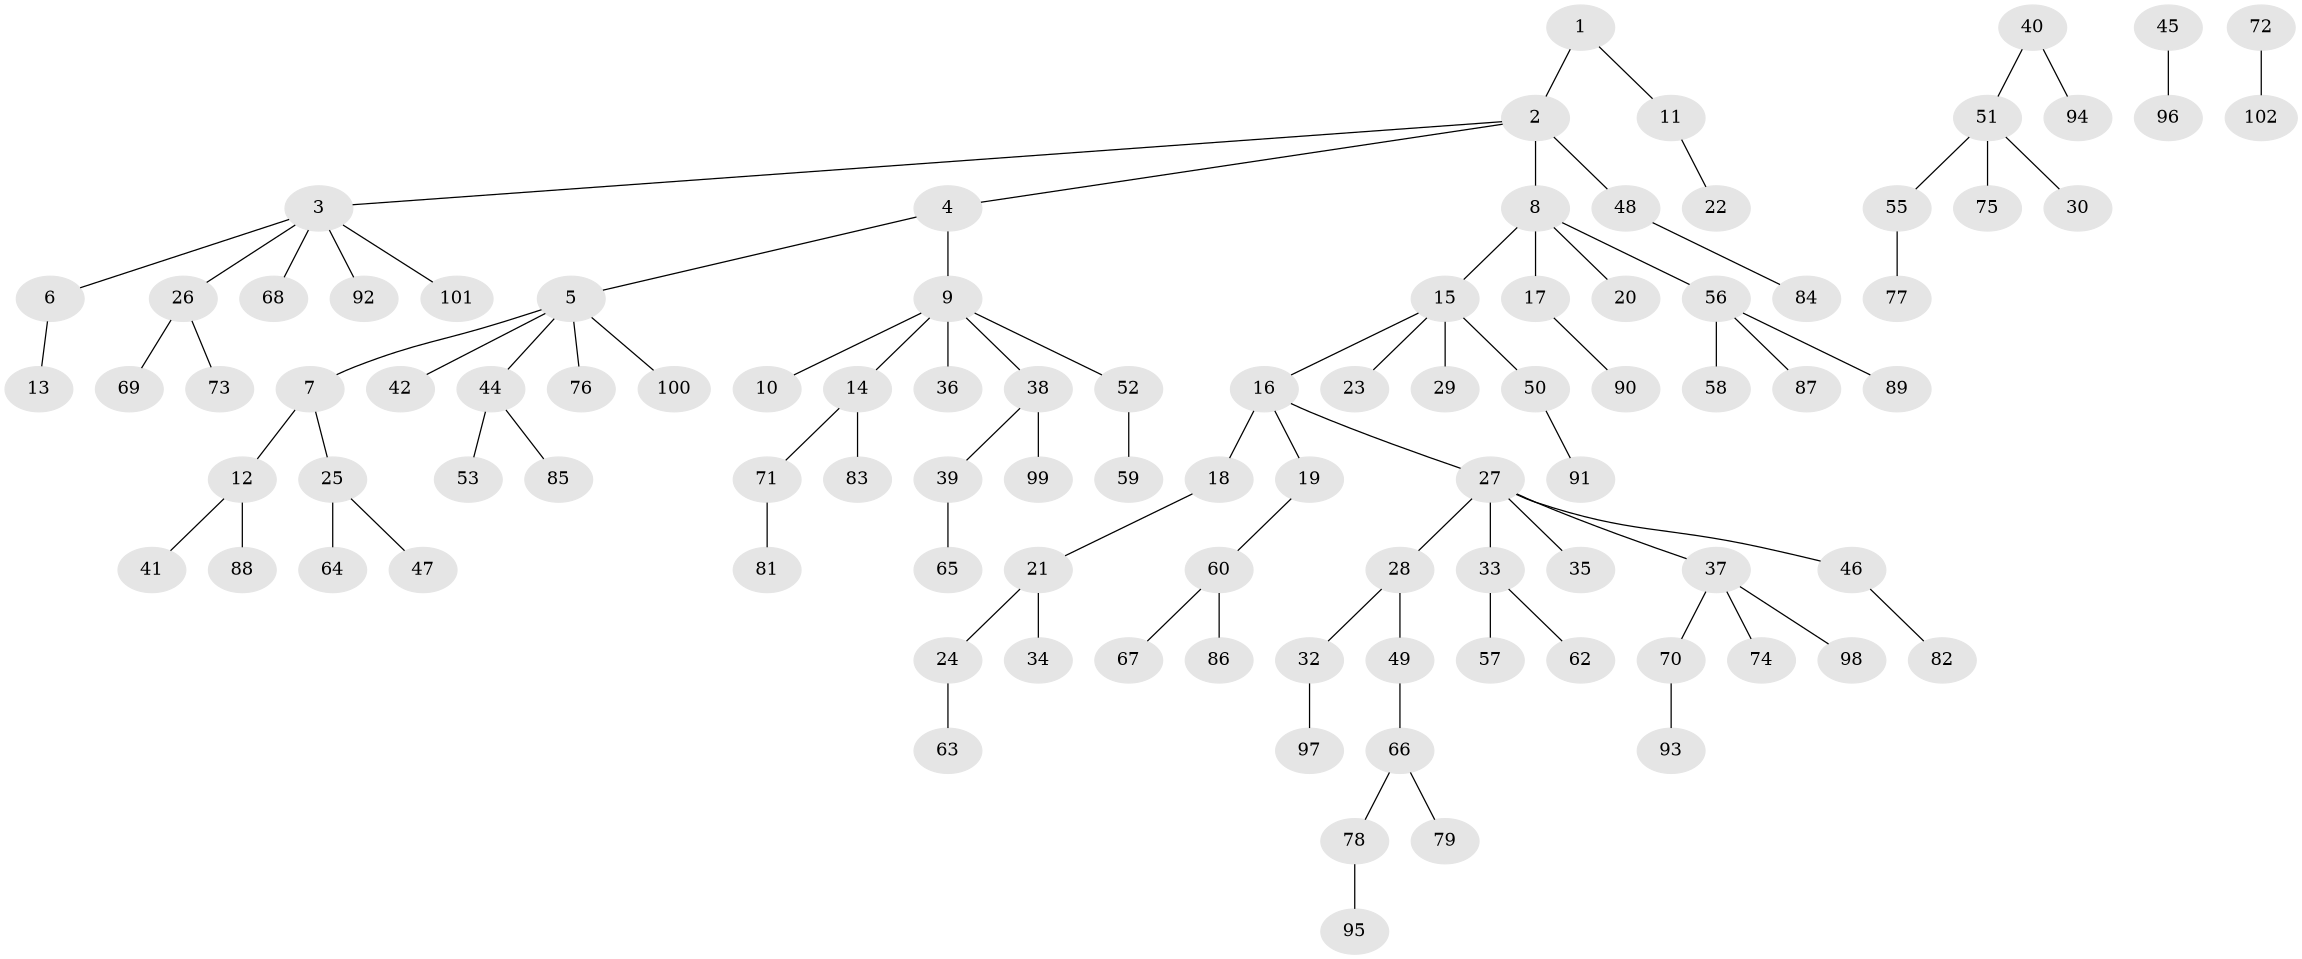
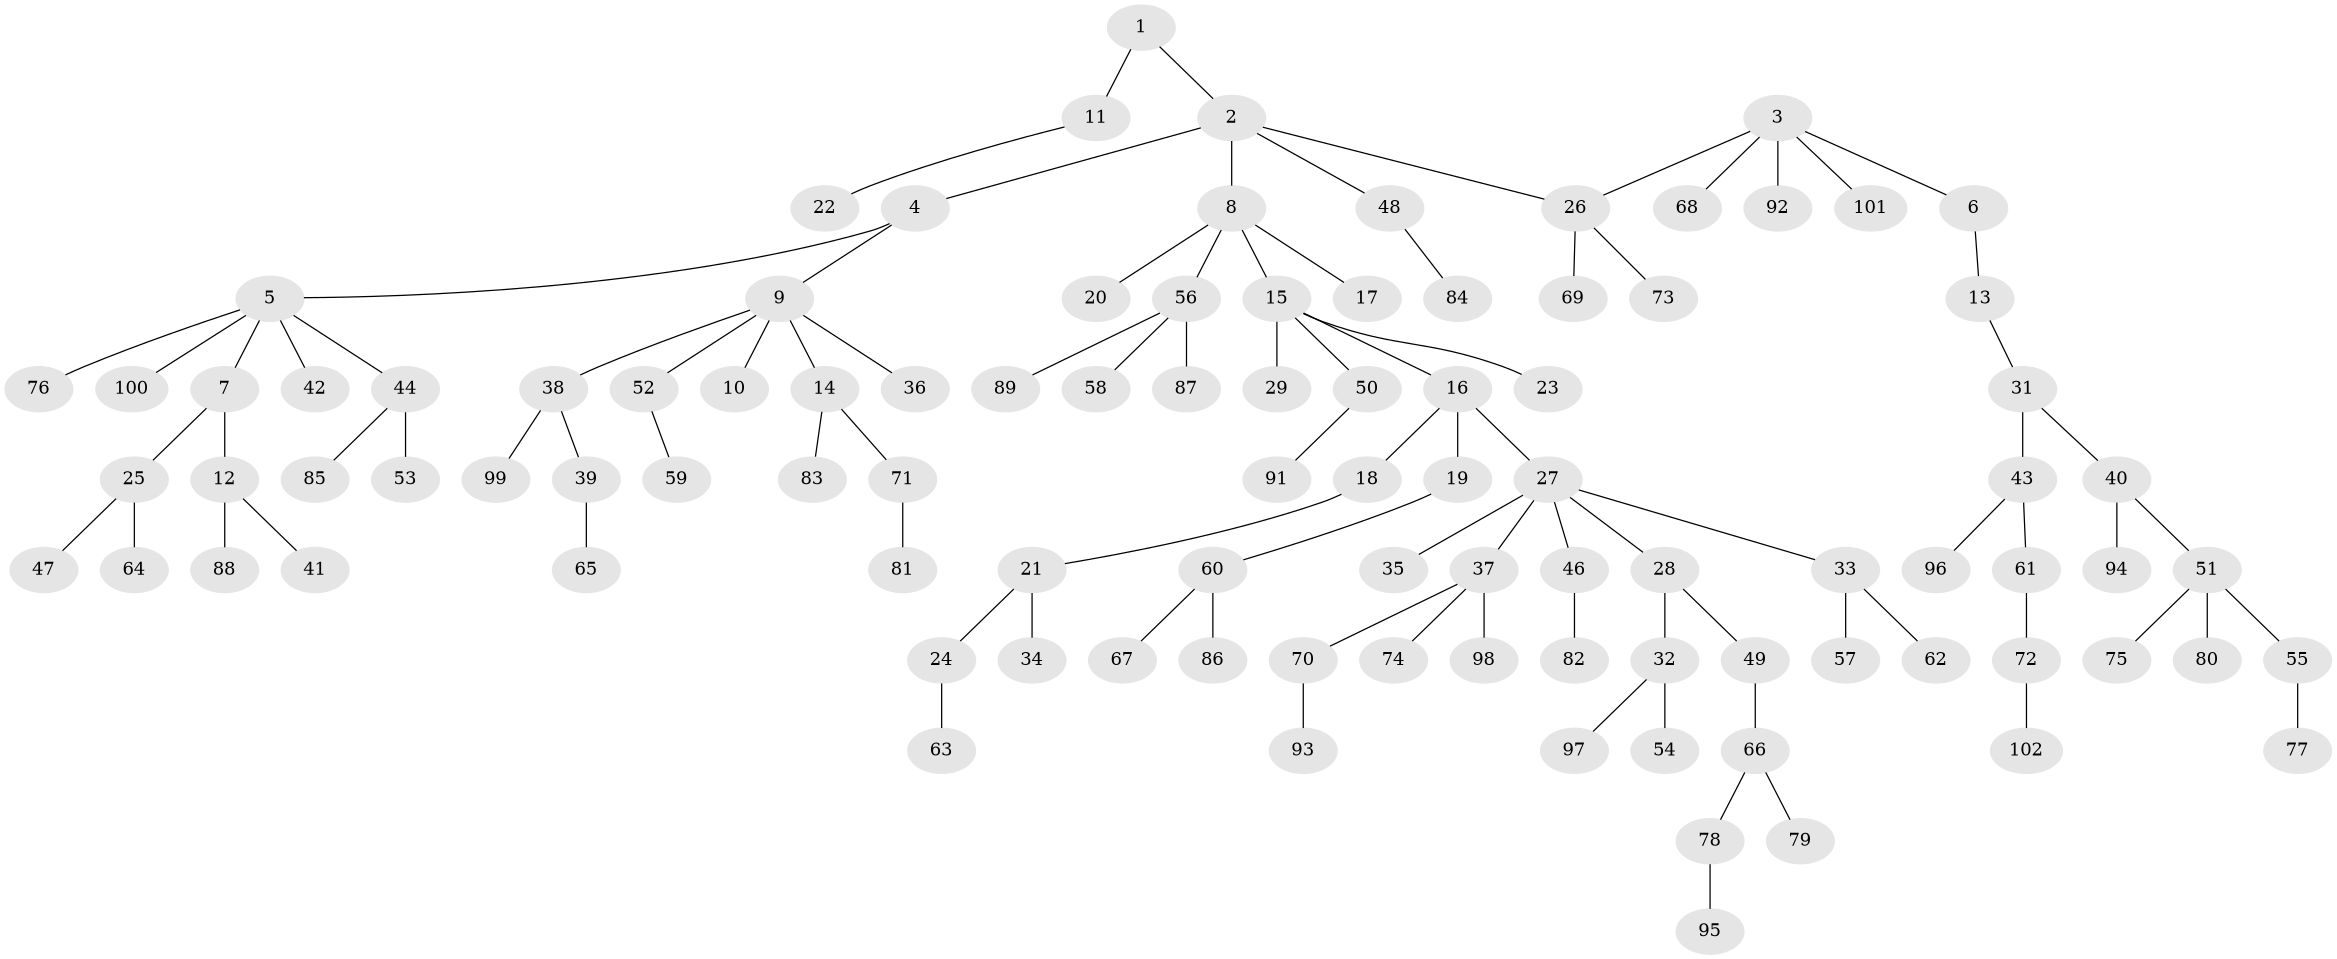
(2168, 28) -> (2023, 480)
(927, 163) -> (1404, 163)
(2078, 208) -> (2207, 660)
(1626, 389) -> none
none -> (2023, 389)
none -> (2026, 570)
none -> (1665, 751)
